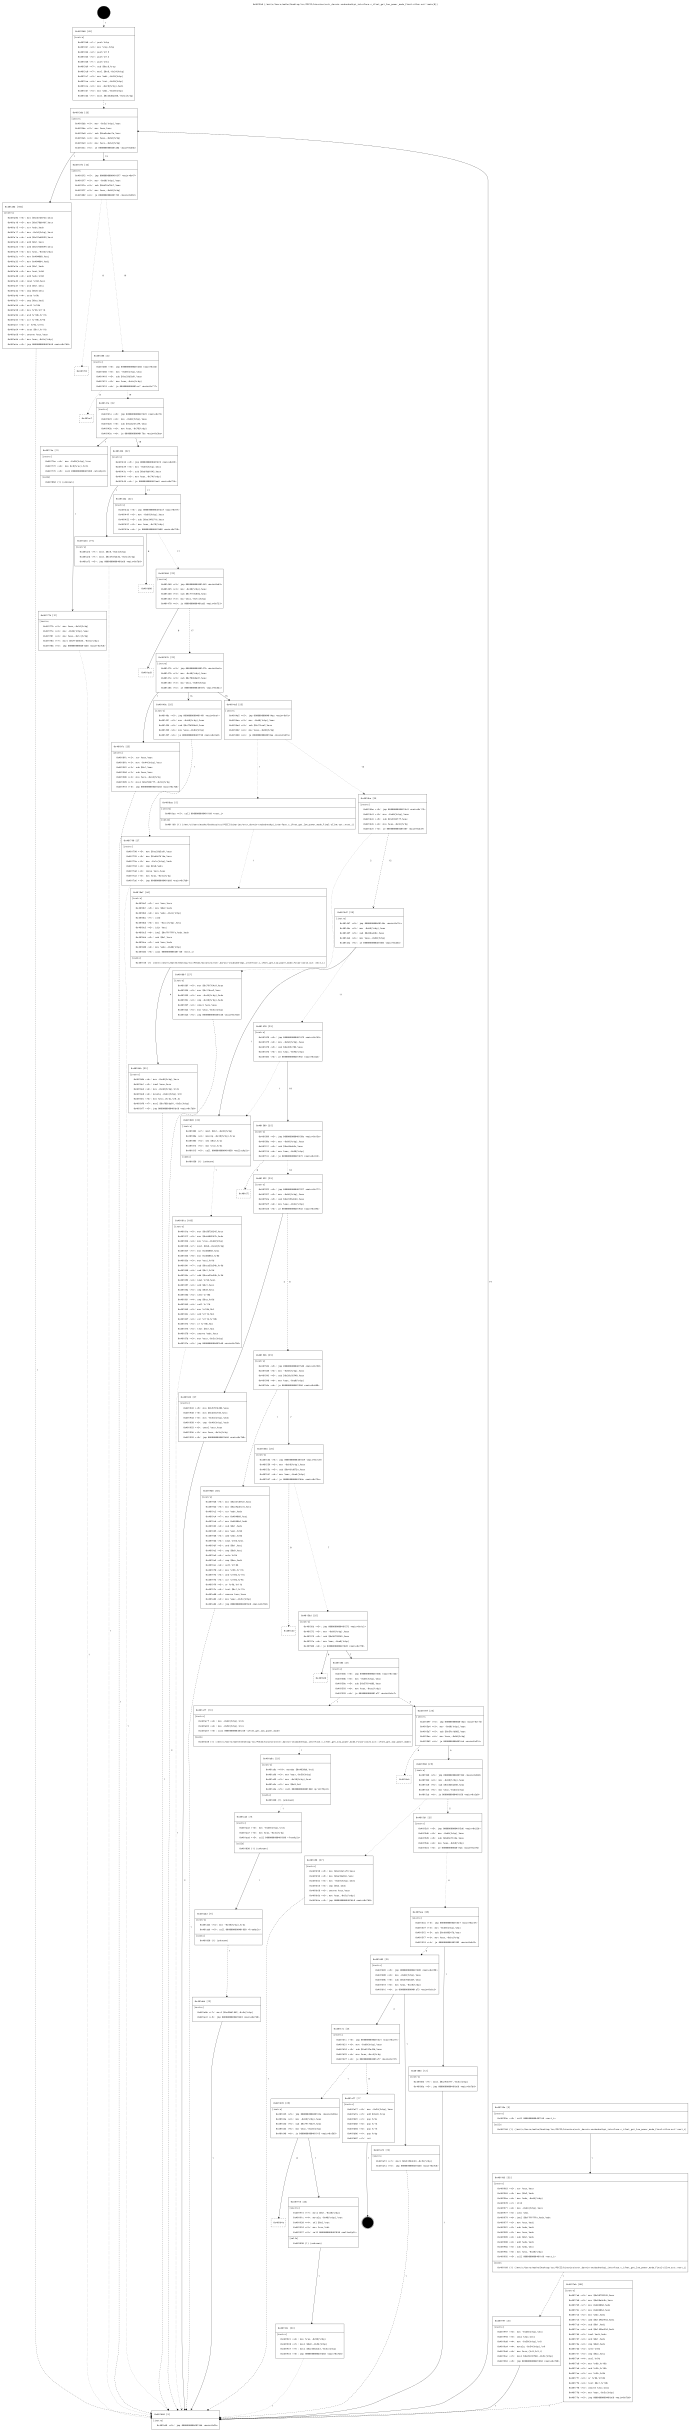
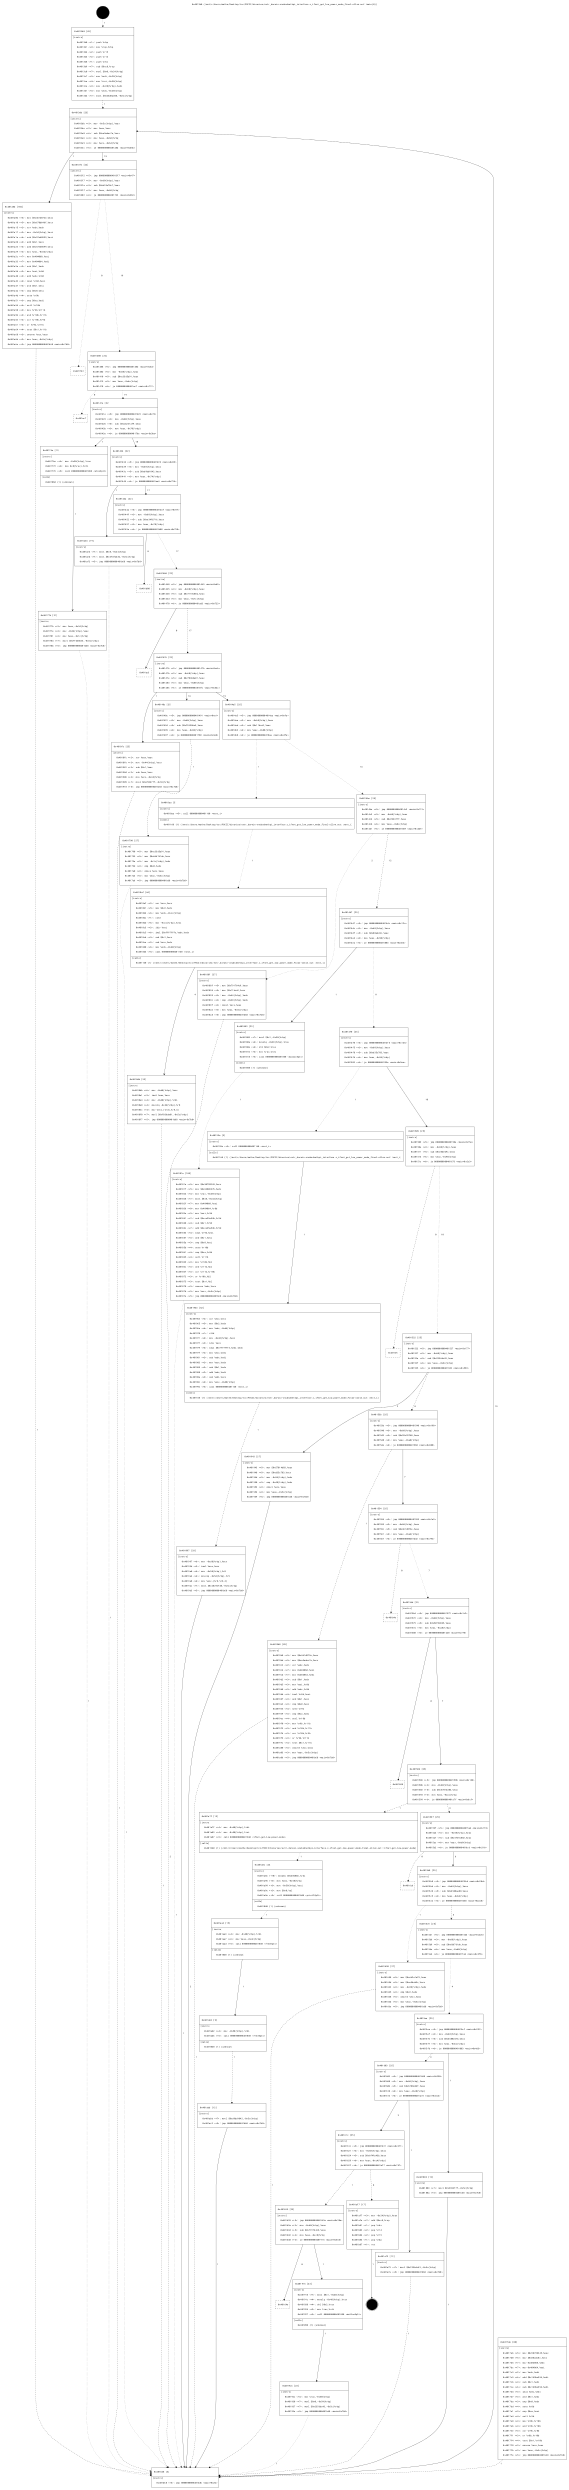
(265, 1089) -> (338, 1098)
